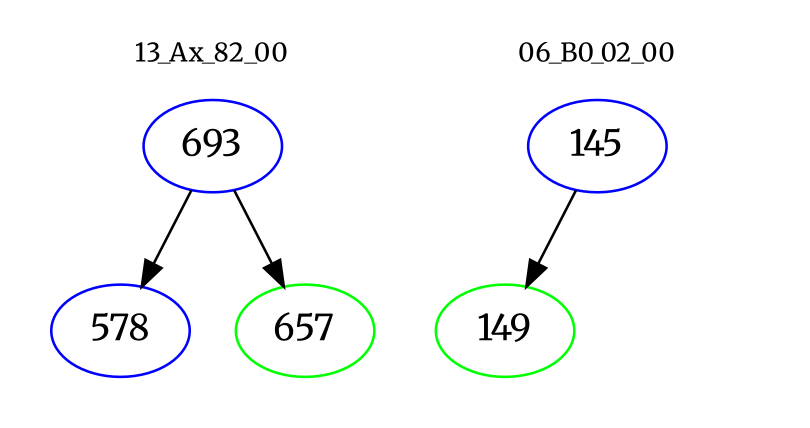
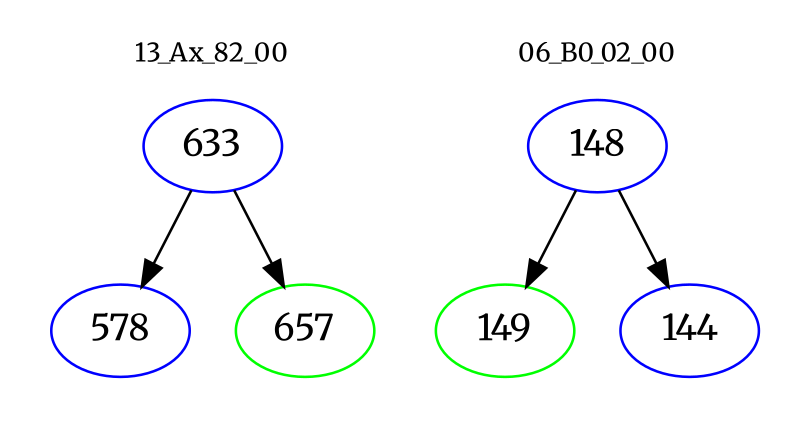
(213, 146) -> (213, 146)
(597, 146) -> (597, 146)
none -> (690, 331)
